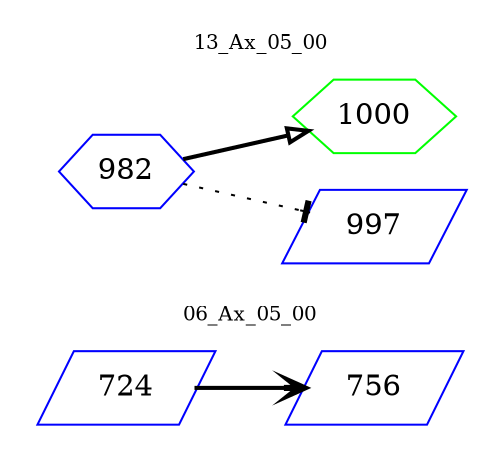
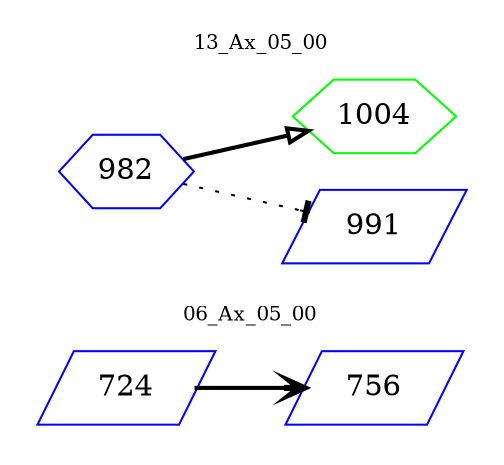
(374, 116) -> (374, 116)
(374, 227) -> (374, 227)
